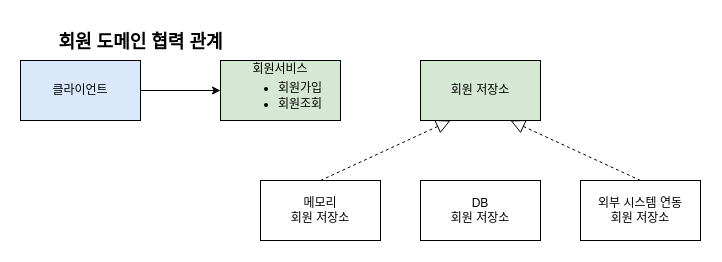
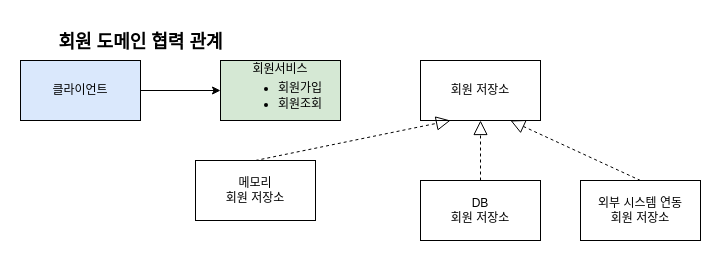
(481, 91) -> (481, 91)
none -> (481, 158)
(321, 211) -> (256, 191)
